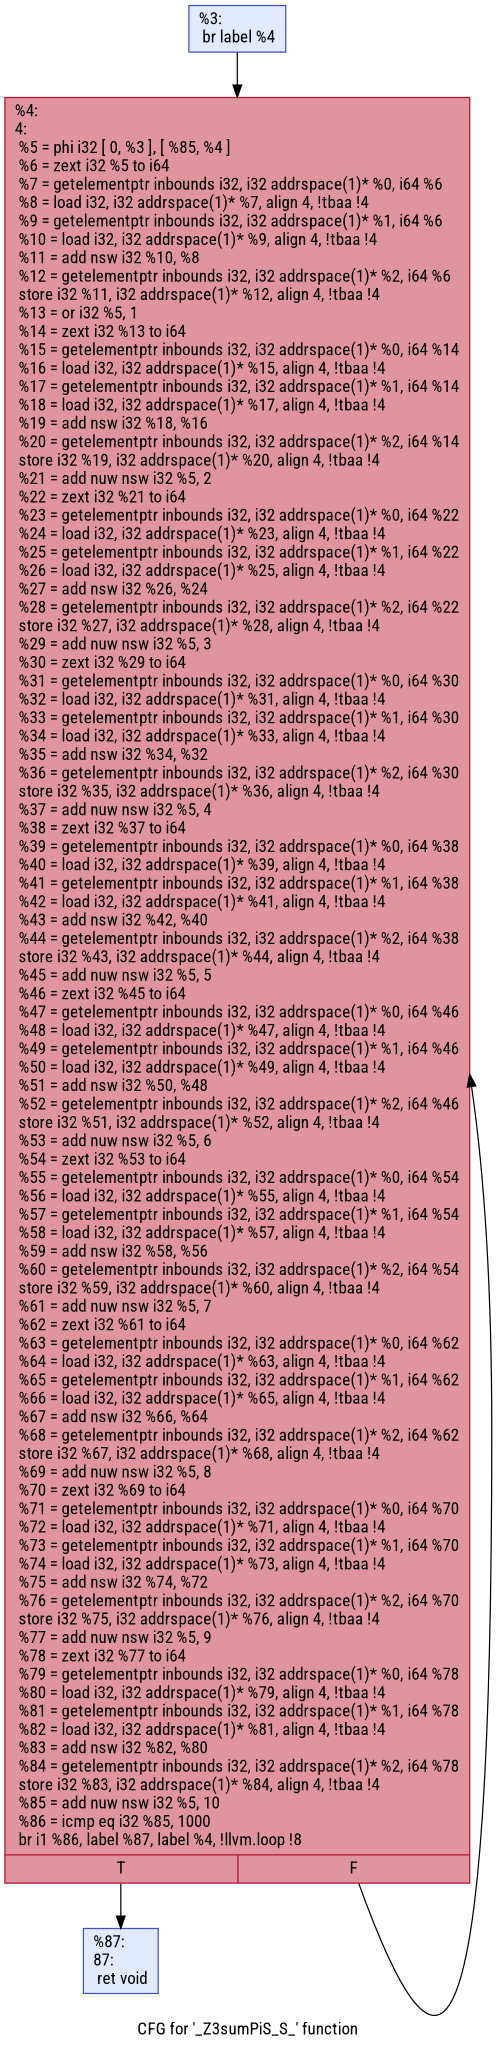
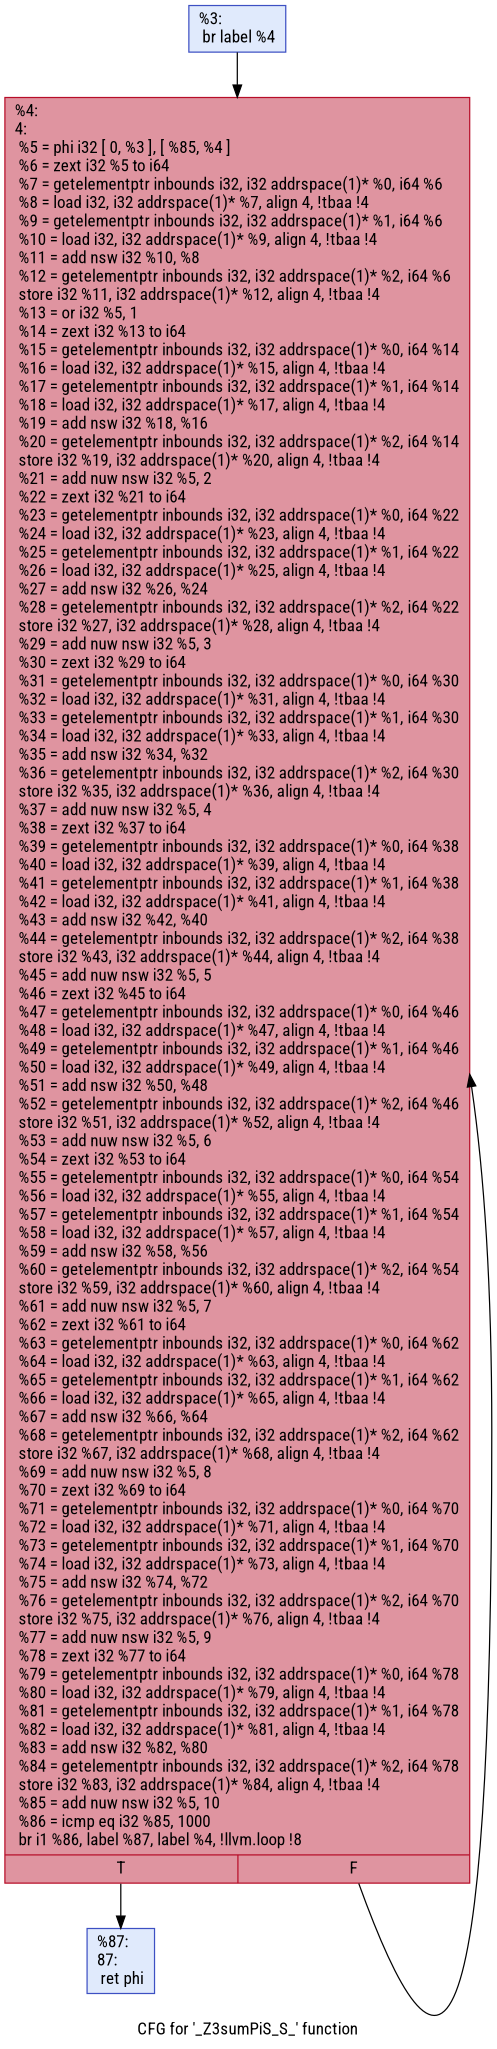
(121, 1979) -> (121, 1979)
